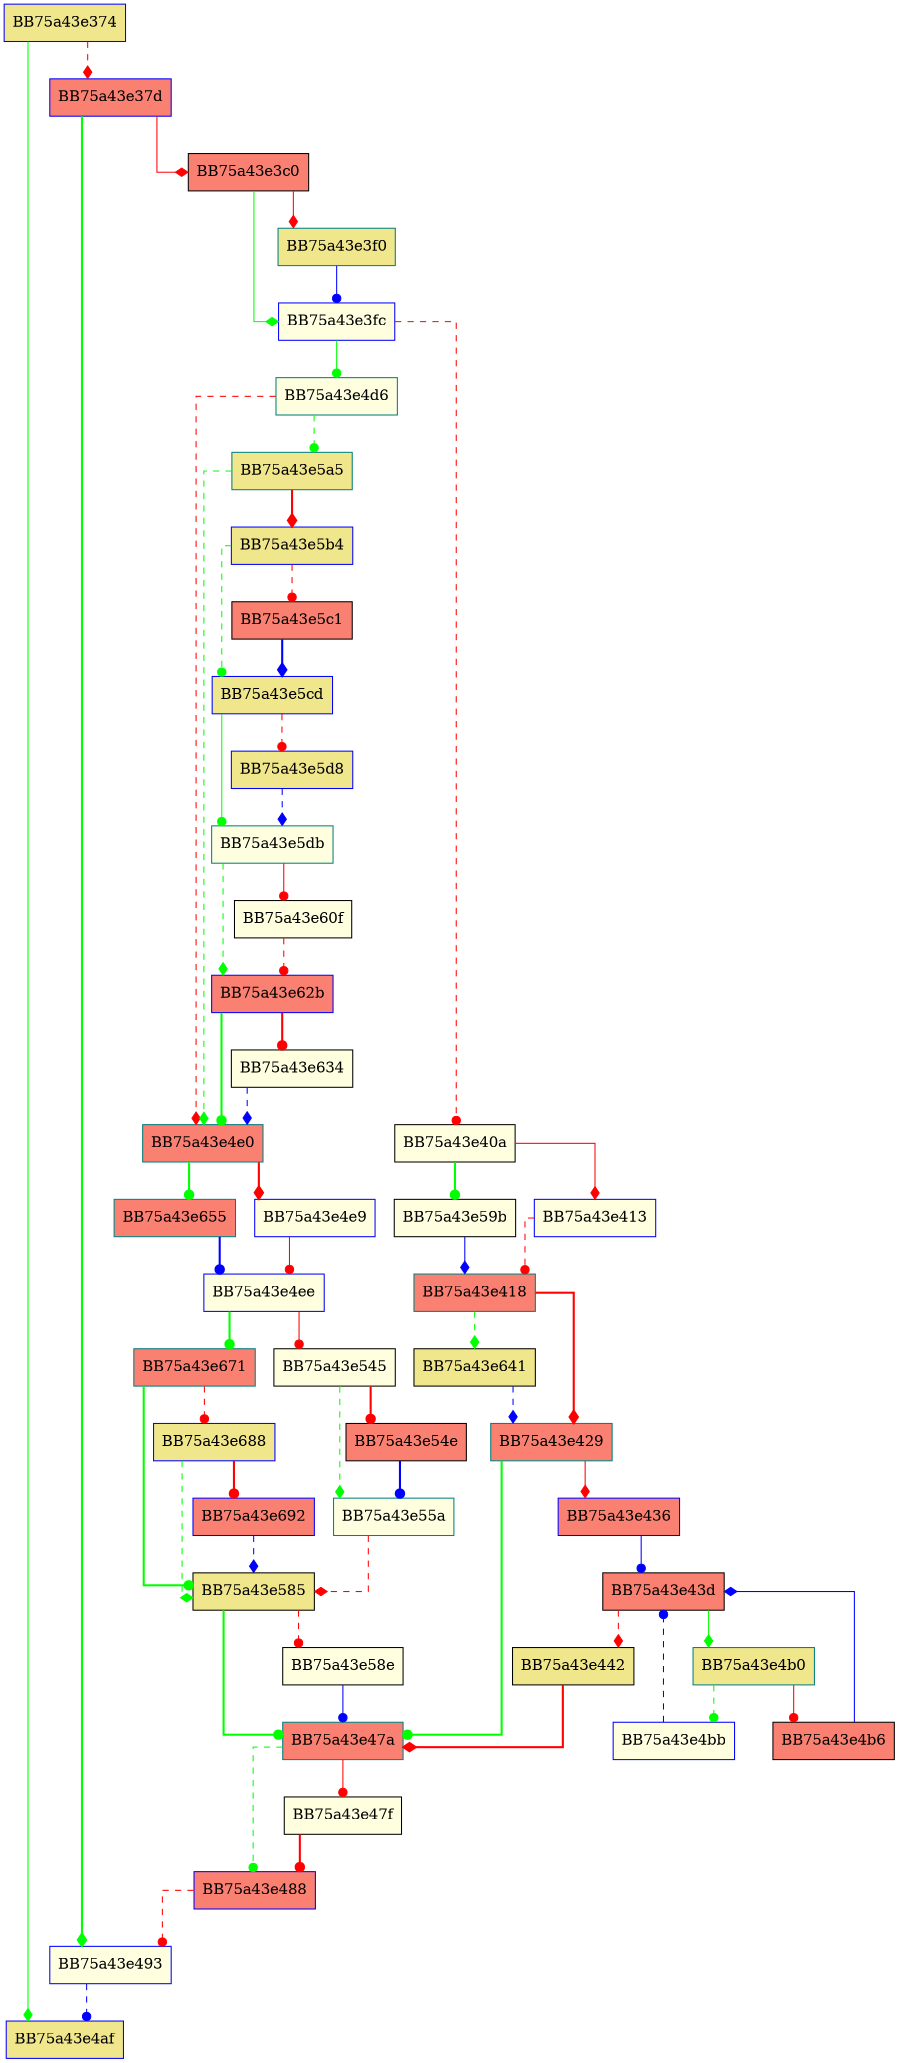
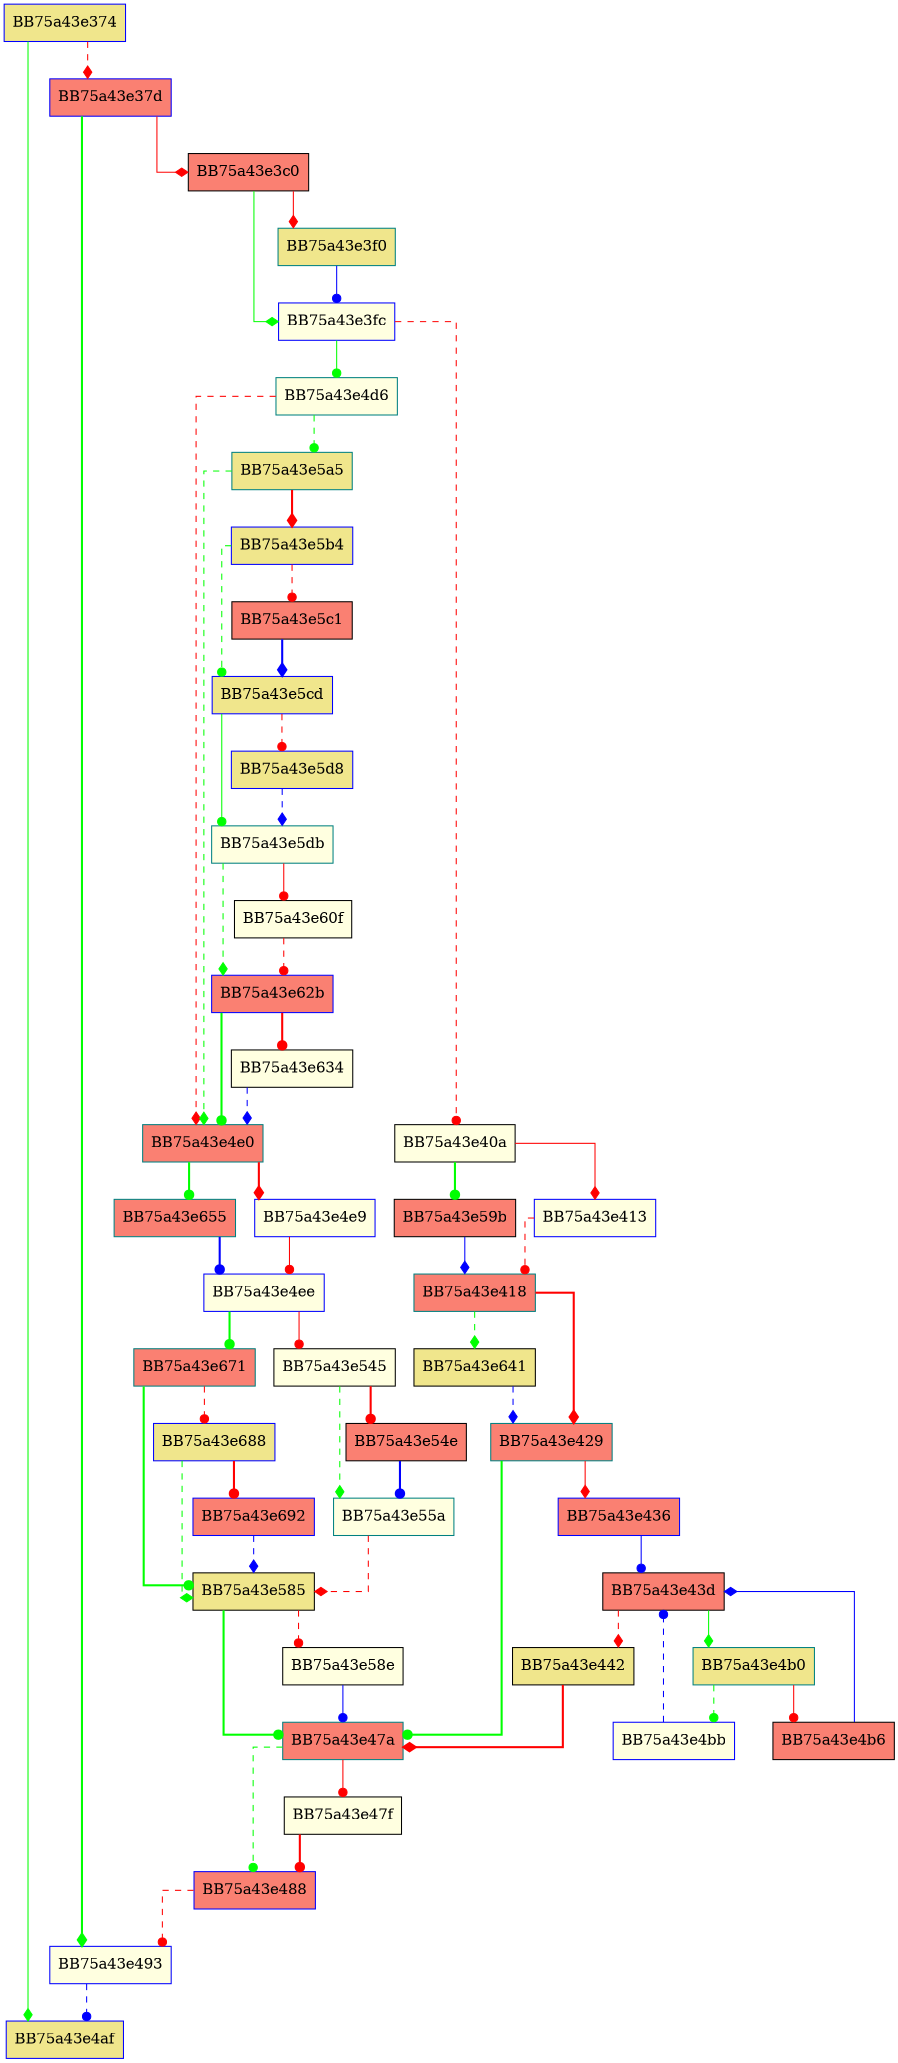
(455, 1218) -> (455, 1218)
